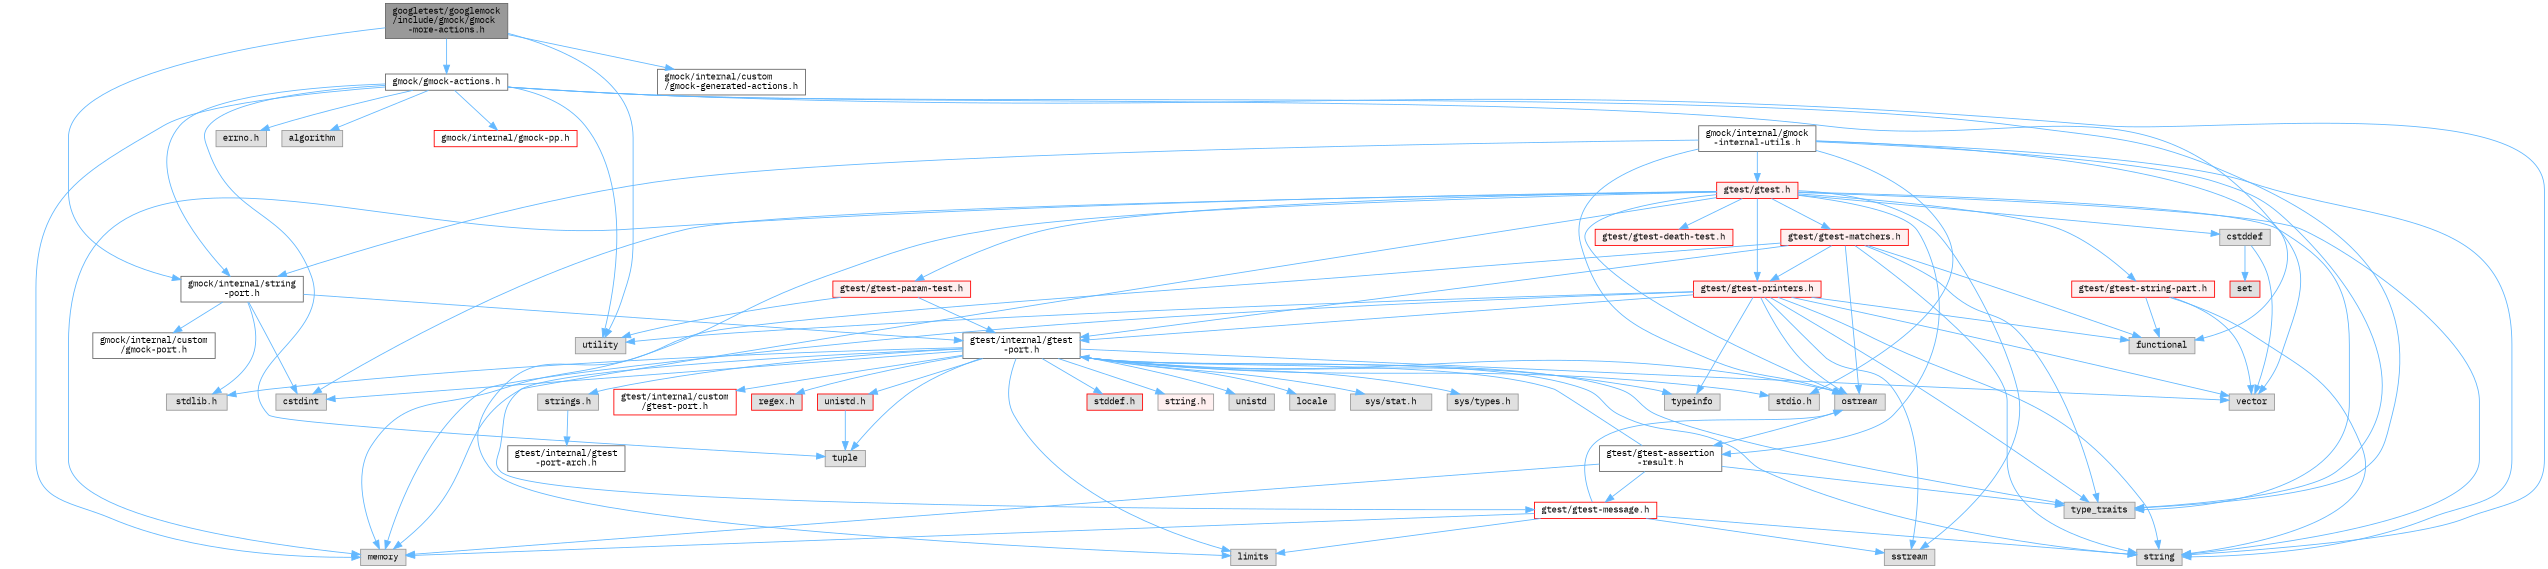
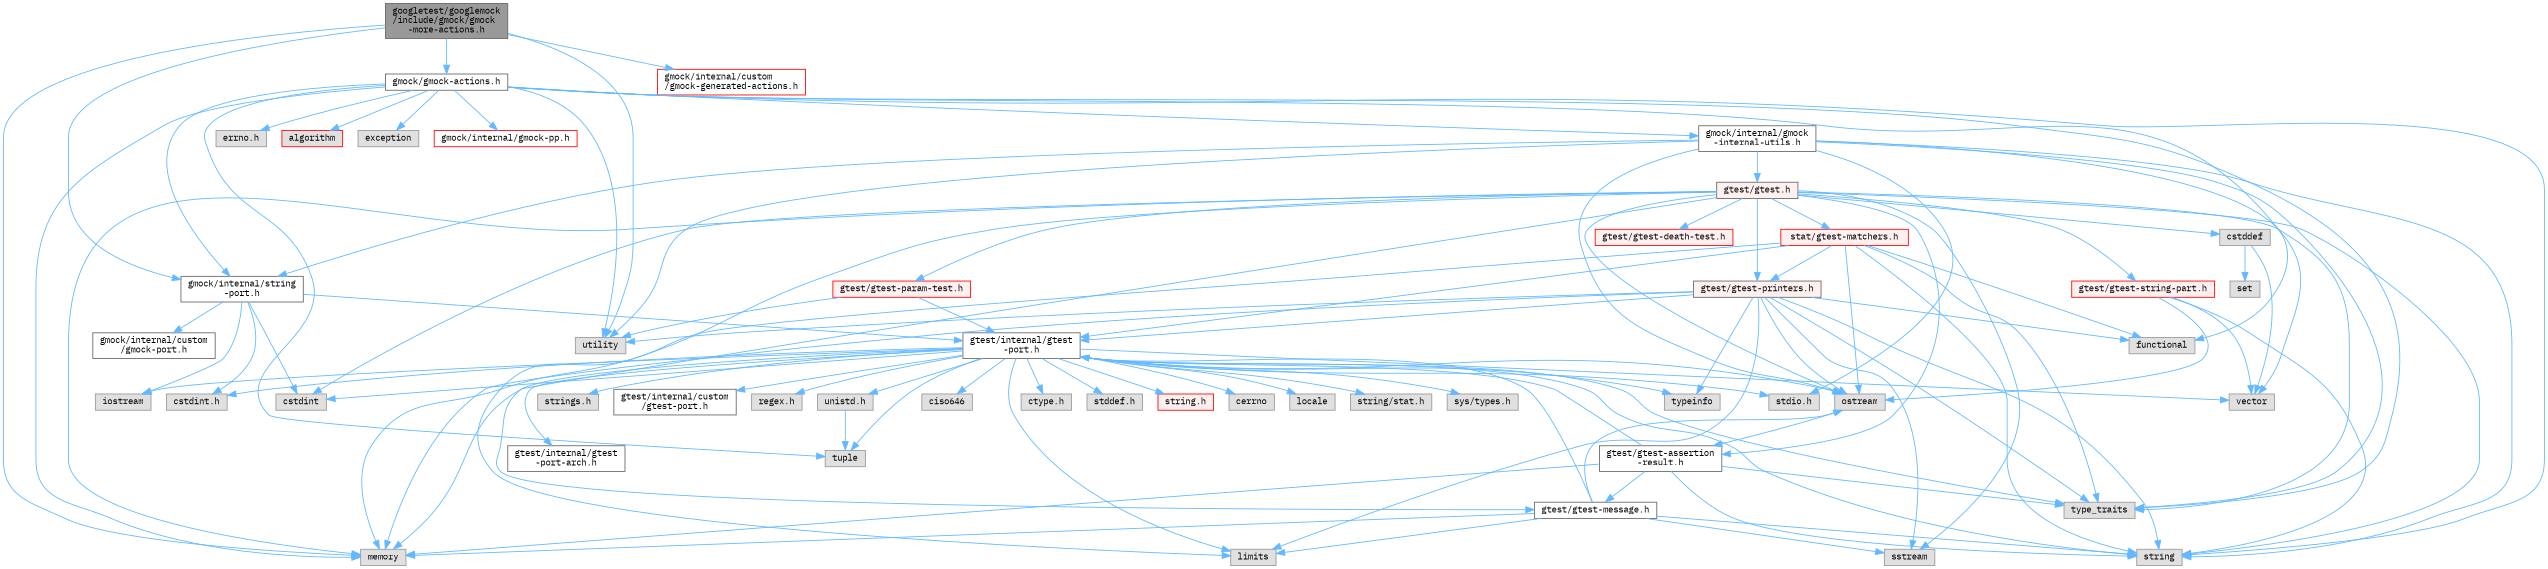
(732, 82) -> (732, 82)
none -> (1099, 114)
(312, 139) -> (312, 139)
none -> (388, 139)
none -> (1127, 167)
(1757, 190) -> (1757, 190)
(1845, 237) -> (1845, 237)
none -> (3, 282)
(1757, 289) -> (1757, 289)
(2245, 289) -> (2245, 289)
(2151, 313) -> (2093, 383)
(1996, 342) -> (1577, 447)
none -> (1375, 360)
none -> (123, 402)
(197, 402) -> (197, 402)
(675, 402) -> (675, 402)
(777, 402) -> (777, 402)
(845, 402) -> (845, 402)
none -> (947, 402)
none -> (1046, 402)
(1115, 402) -> (1115, 402)
(1186, 402) -> (1186, 402)
(1252, 402) -> (1252, 402)
(1391, 402) -> (1391, 402)
(567, 424) -> (717, 365)
(1596, 510) -> (1596, 510)
none -> (1890, 544)
